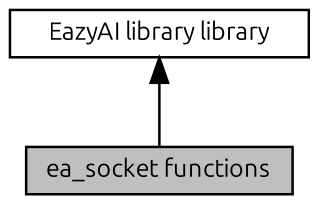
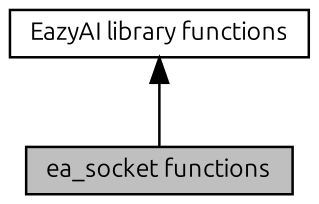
(159, 34) -> (159, 34)
